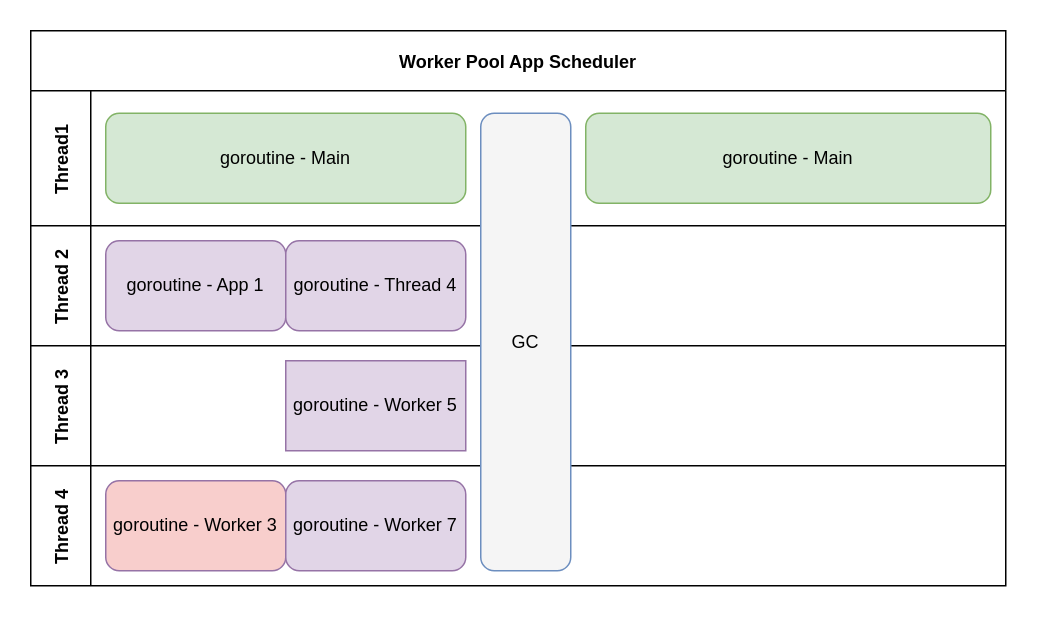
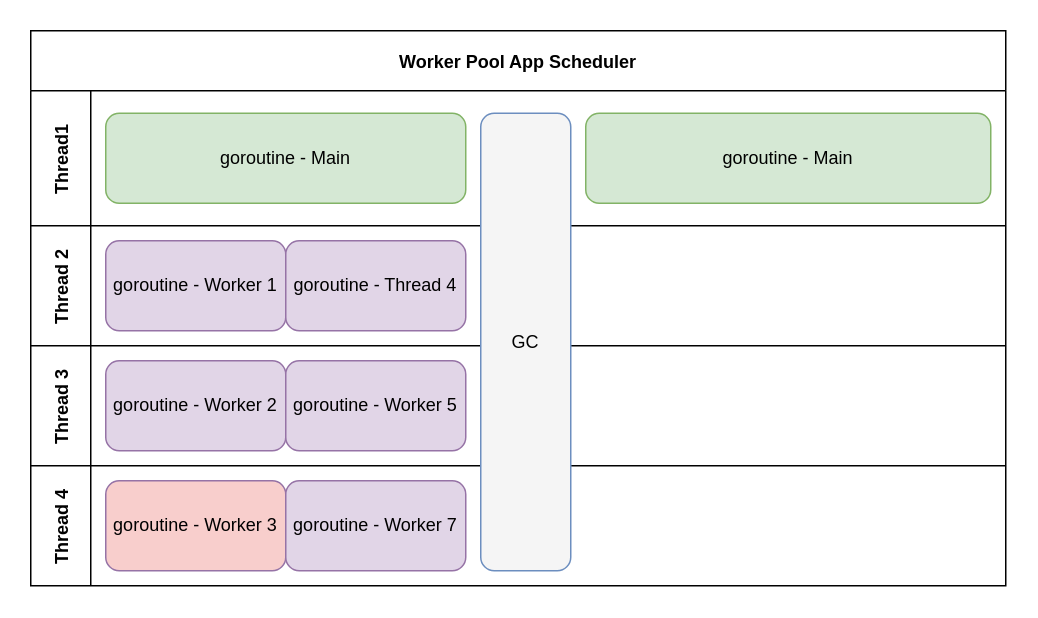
(196, 286) -> (196, 286)
none -> (196, 406)
(376, 406) -> (376, 406)
